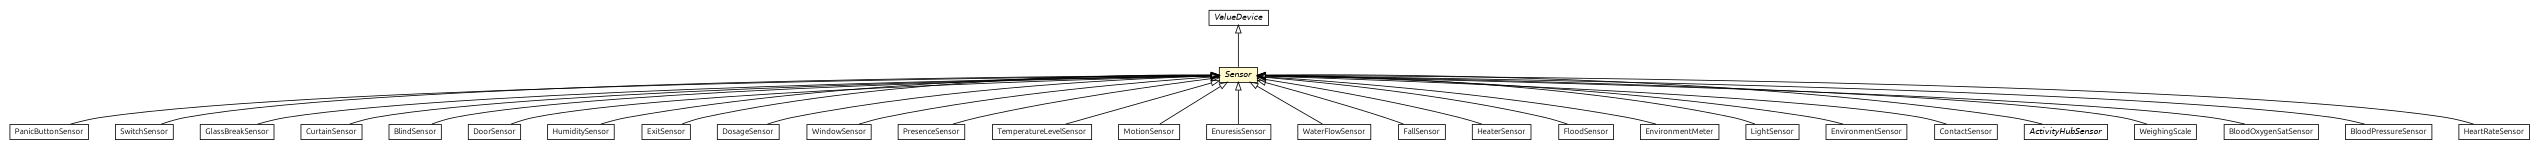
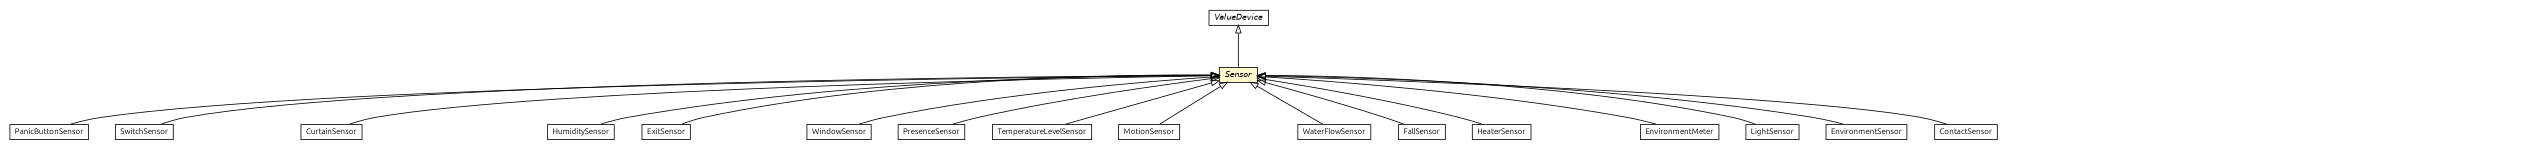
(237, 132) -> none
(415, 132) -> none
(494, 132) -> none
(748, 132) -> none
(1238, 132) -> none
(1586, 132) -> none
(2066, 132) -> none
(2165, 132) -> none
(2271, 132) -> none
(2388, 132) -> none
(2494, 132) -> none
